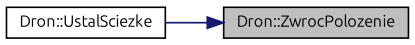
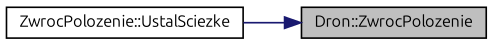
(86, 23) -> (125, 23)
